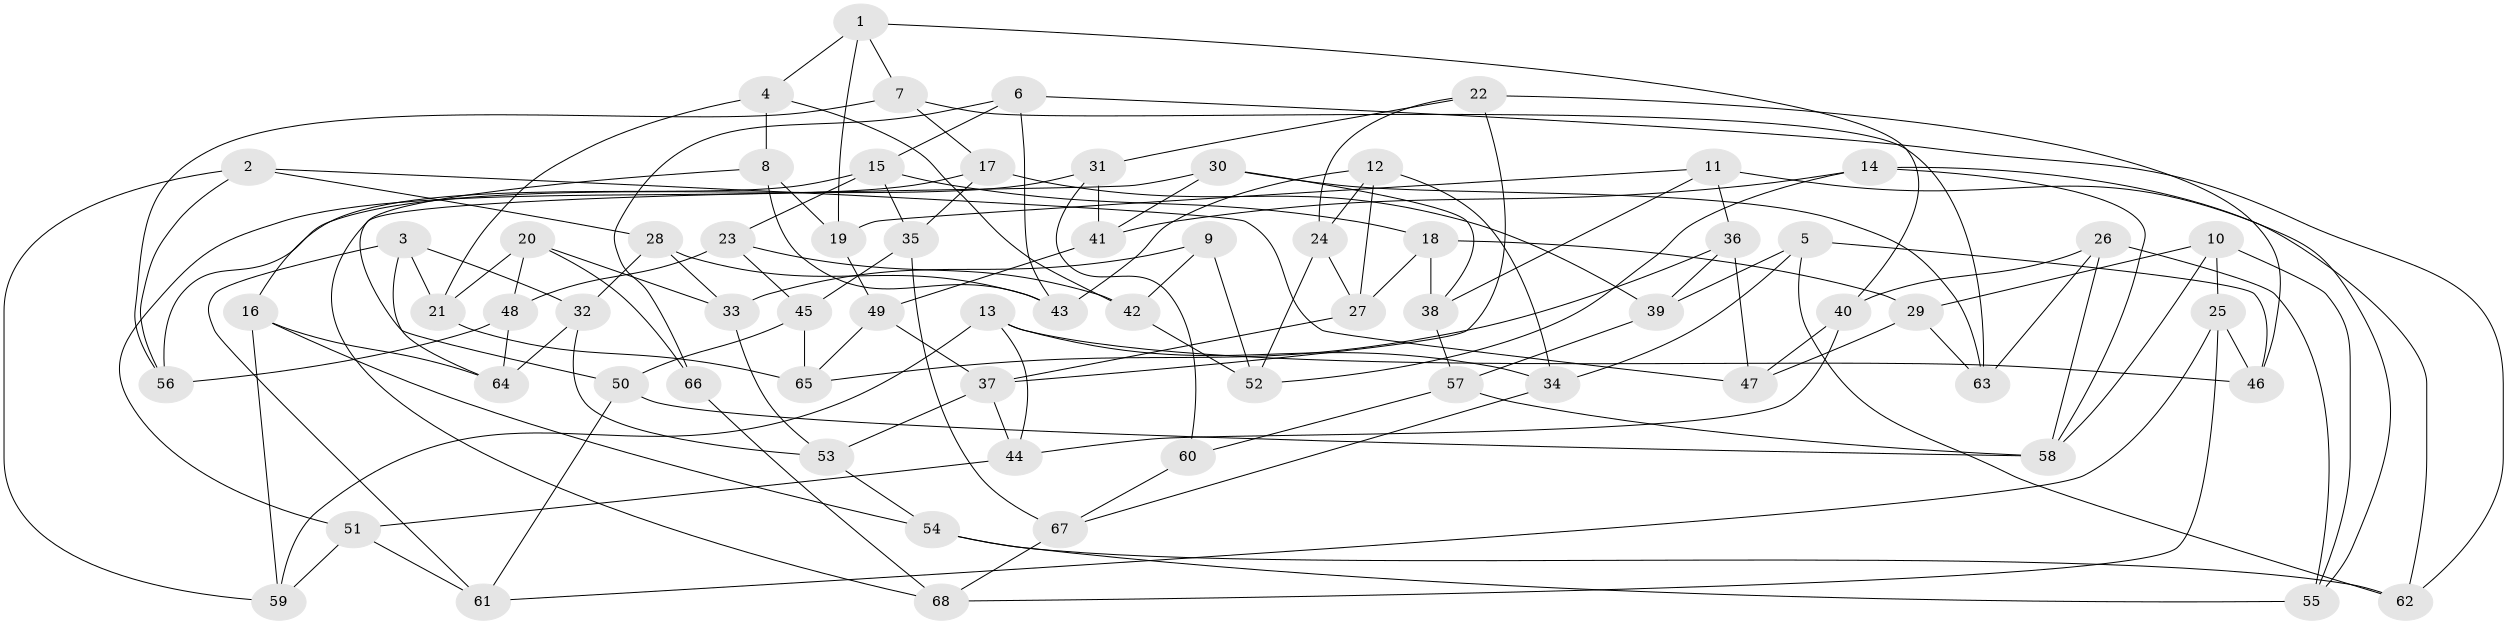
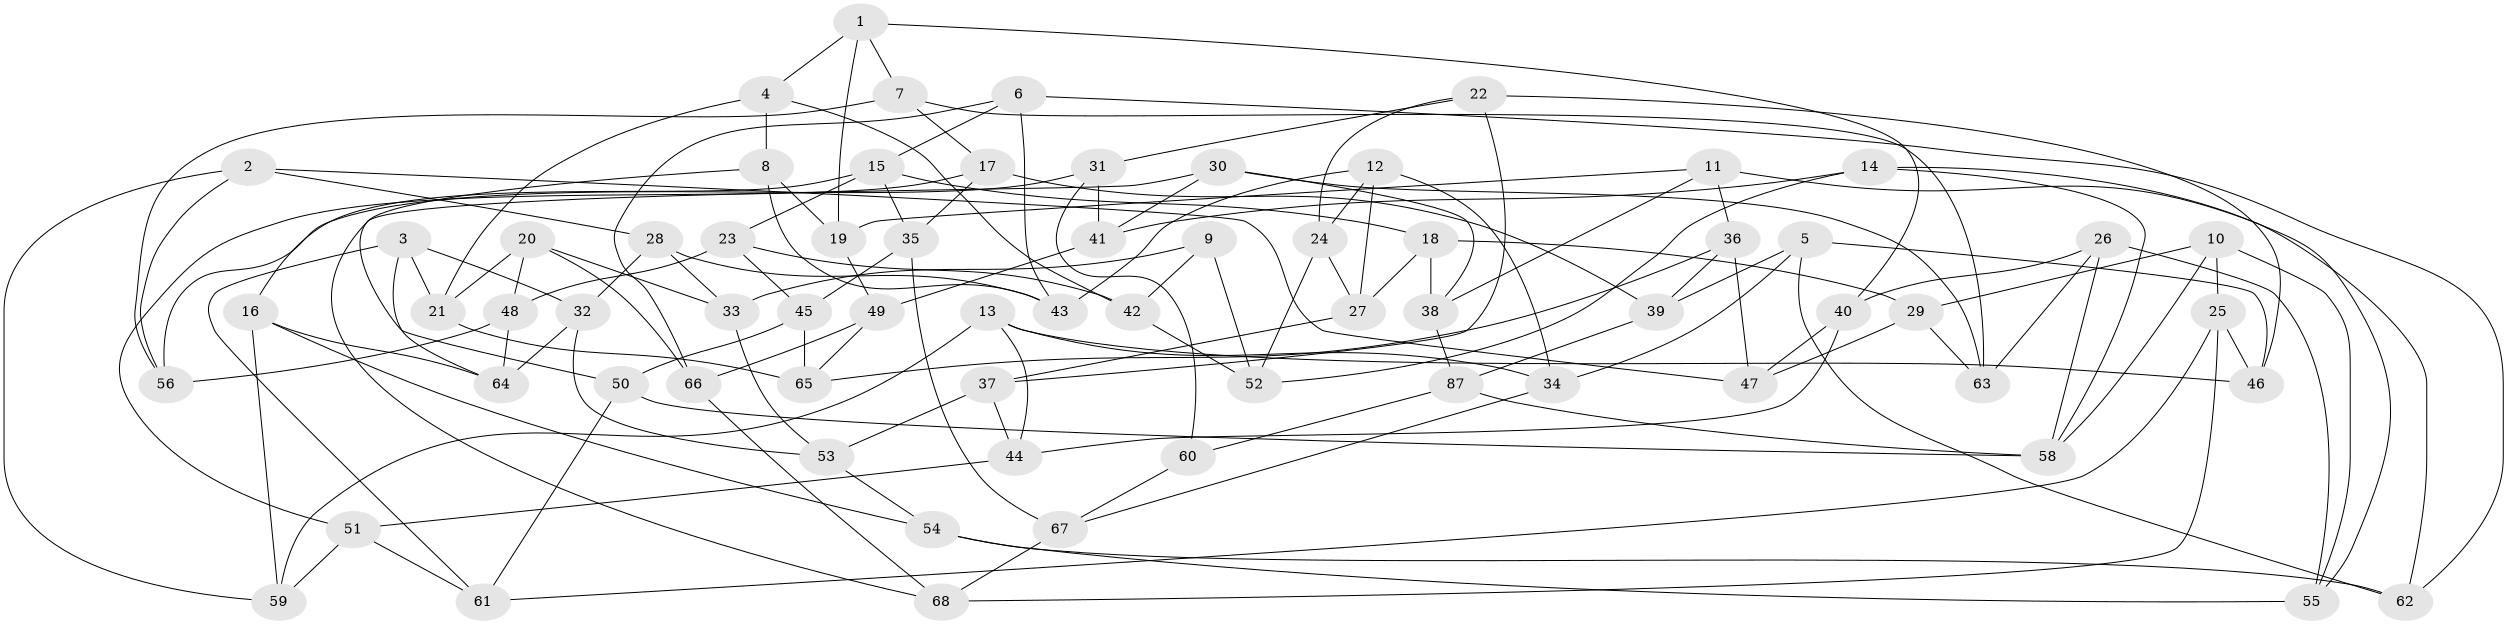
(943, 355) -> (787, 351)
(1456, 385) -> (1456, 385)
